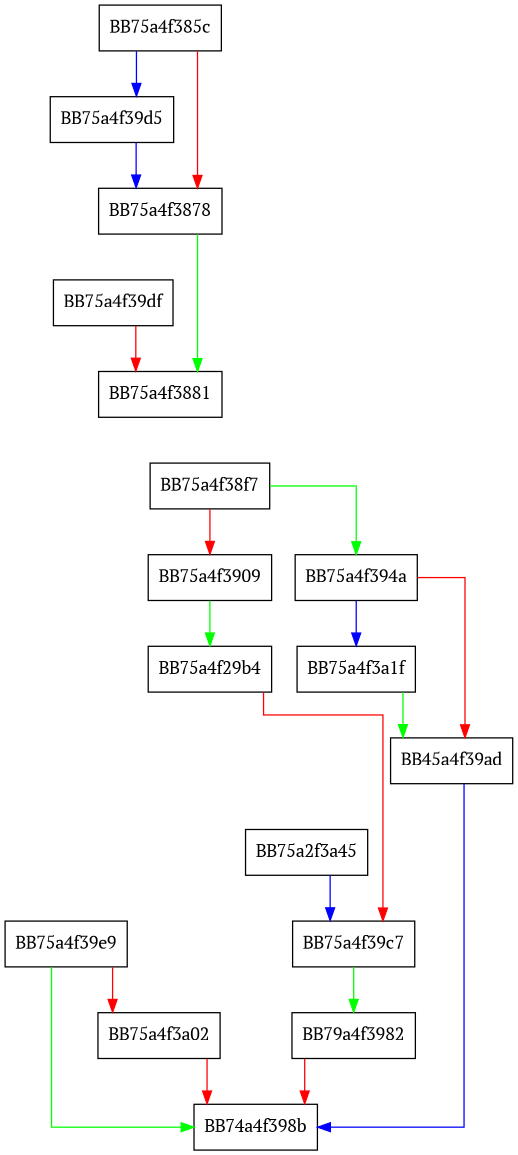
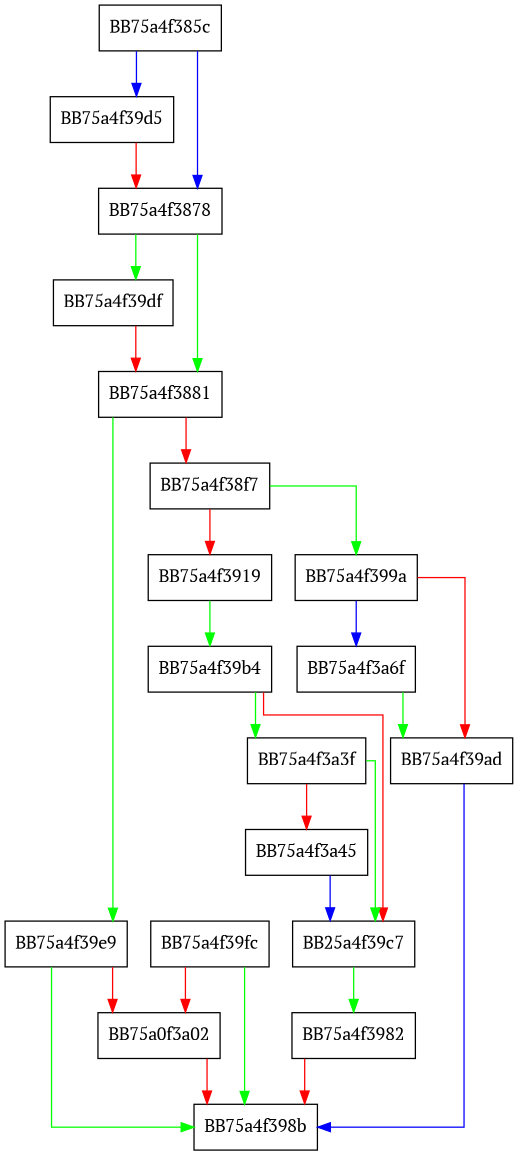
(198, 113) -> (198, 113)
(136, 159) -> (136, 159)
none -> (136, 250)
none -> (186, 434)
(210, 578) -> (210, 578)
(356, 578) -> (356, 578)
none -> (113, 663)
(210, 669) -> (210, 669)
(356, 669) -> (356, 669)
none -> (307, 761)
(452, 761) -> (452, 761)
(307, 852) -> (307, 852)
none -> (210, 944)
(354, 944) -> (354, 944)
(159, 1036) -> (159, 1036)
(354, 1036) -> (354, 1036)
(256, 1127) -> (256, 1127)
